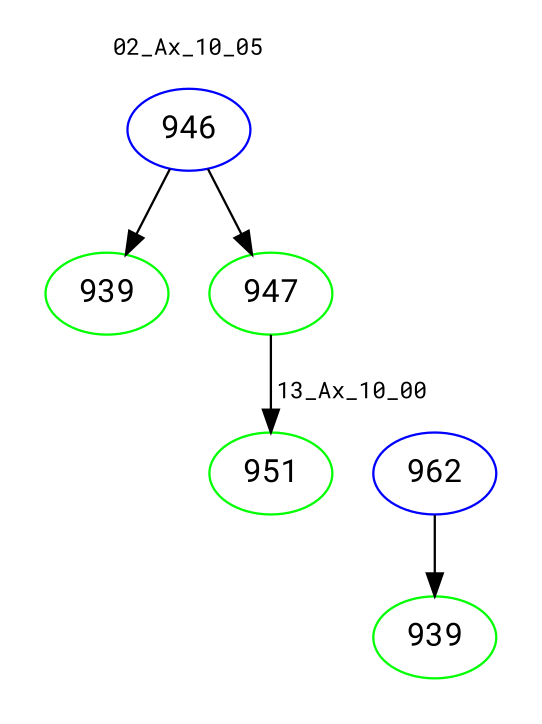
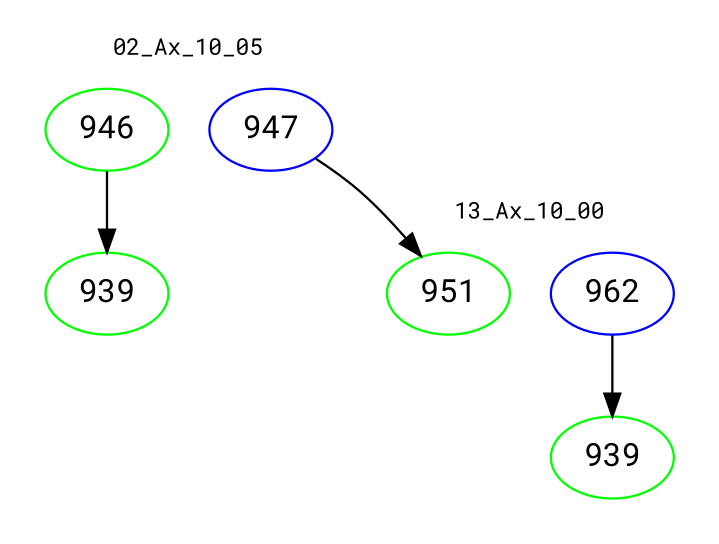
(189, 130) -> (107, 130)
(225, 202) -> none
(271, 294) -> (271, 130)
